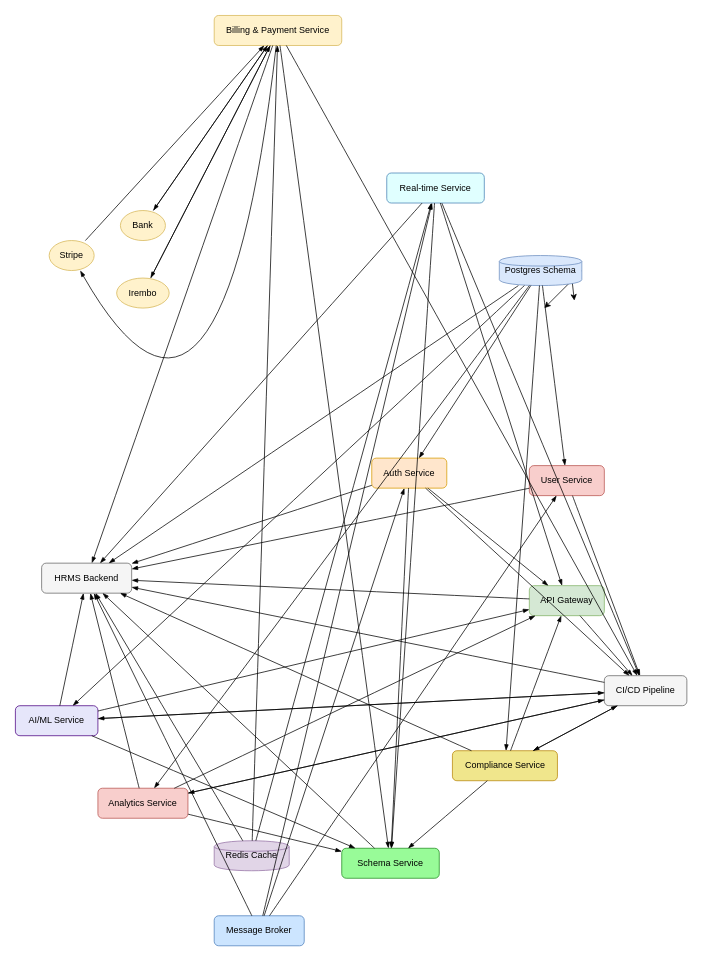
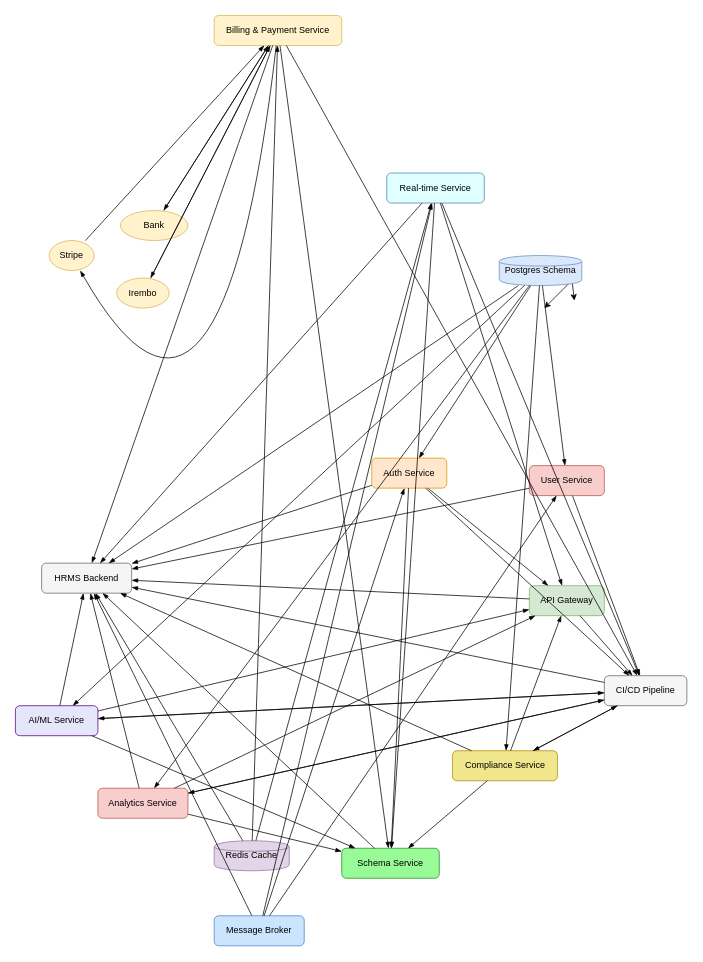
(143, 225) -> (154, 225)
